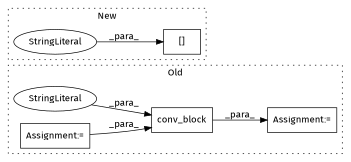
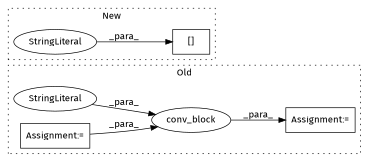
(182, 120) -> (191, 120)
